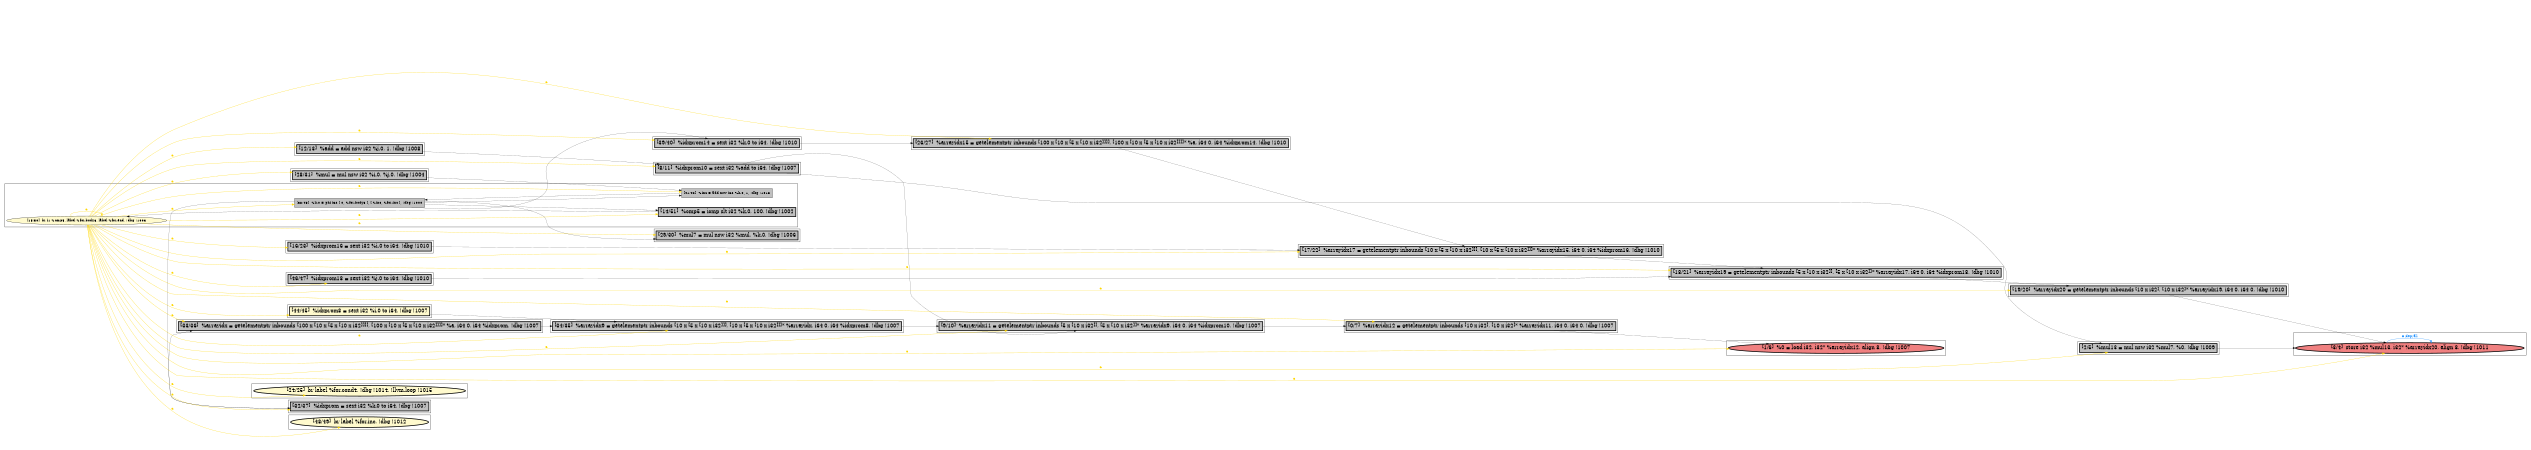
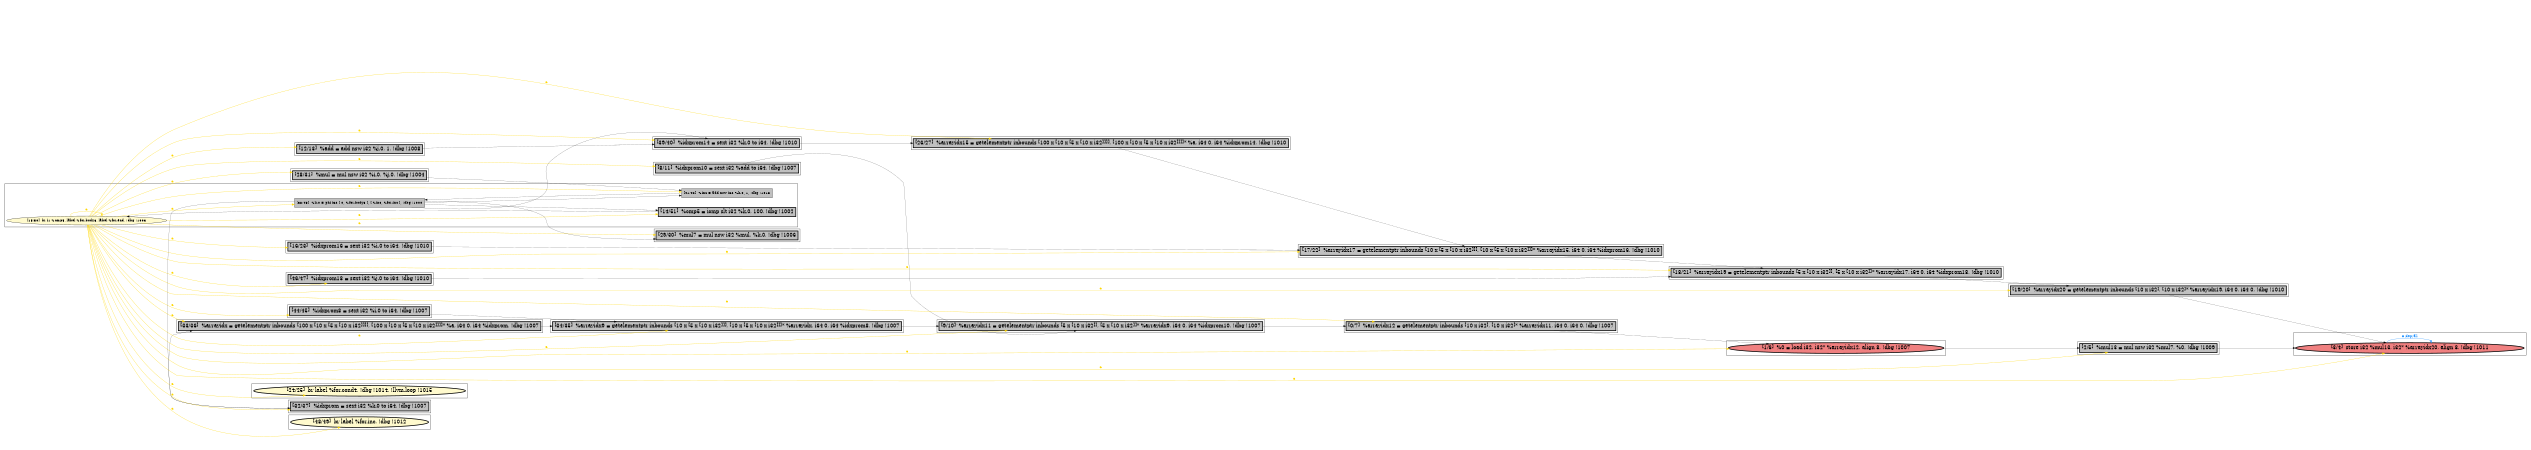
(540, 157) -> (537, 146)
(1473, 203) -> (2010, 348)
(360, 311) -> (360, 311)
